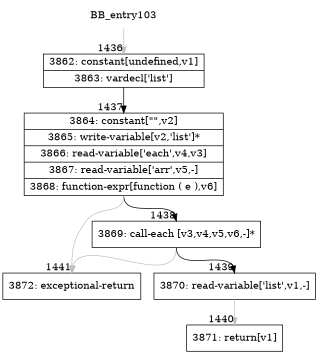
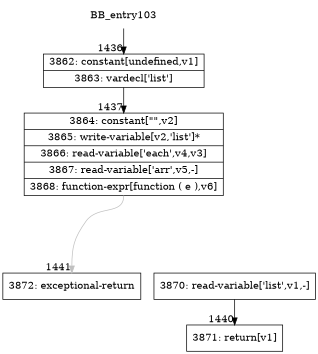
(124, 38) -> (124, 38)
(176, 234) -> none
(235, 309) -> (235, 309)
